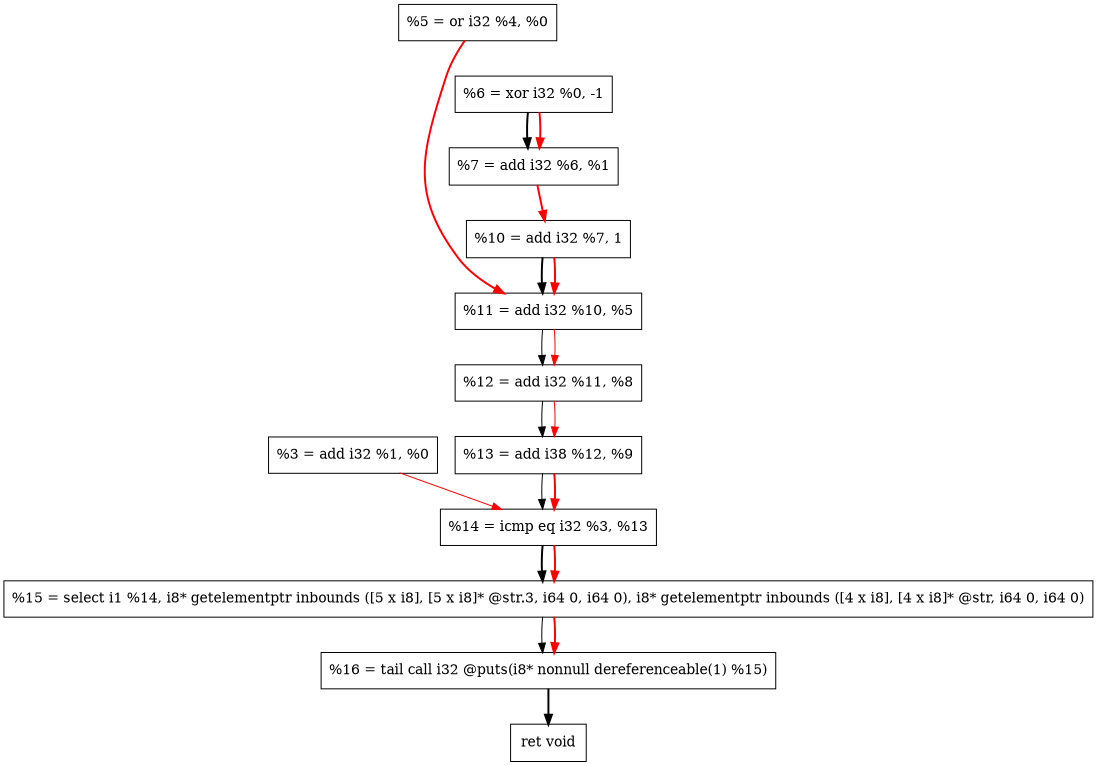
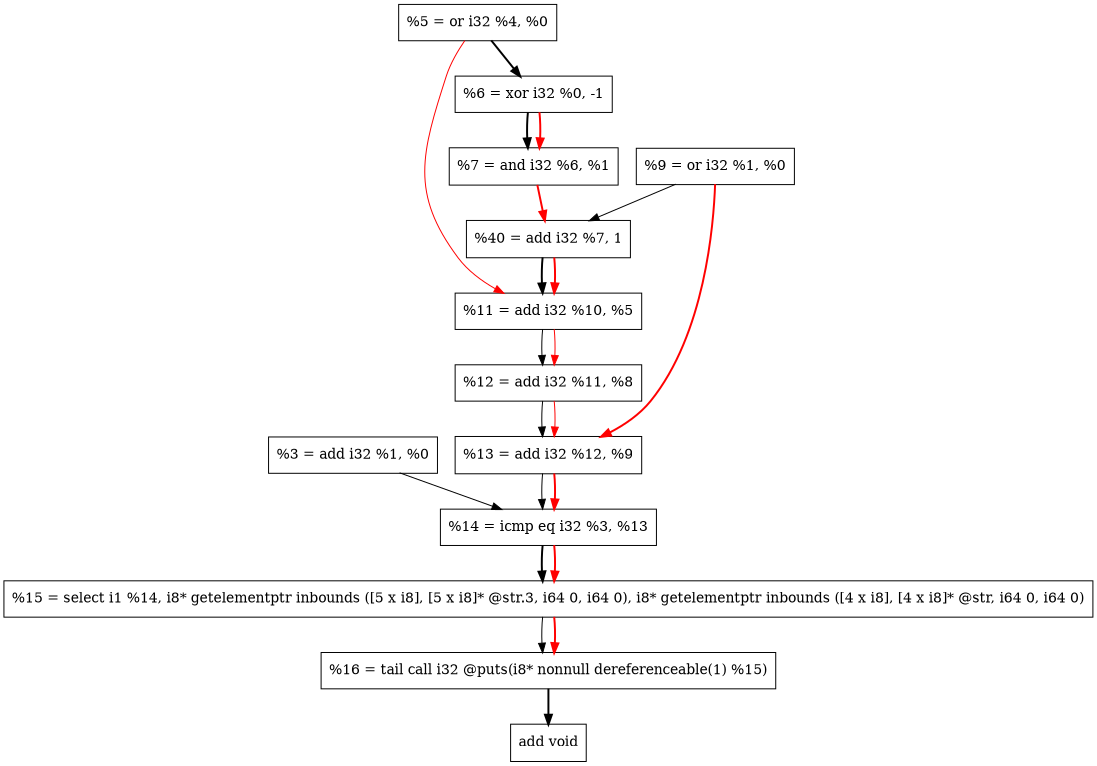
none -> (503, 55)
(534, 166) -> (534, 166)
none -> (715, 166)
(425, 174) -> (425, 174)
(548, 239) -> (548, 239)
(548, 455) -> (548, 455)
(446, 490) -> (446, 490)
(548, 743) -> (548, 743)
